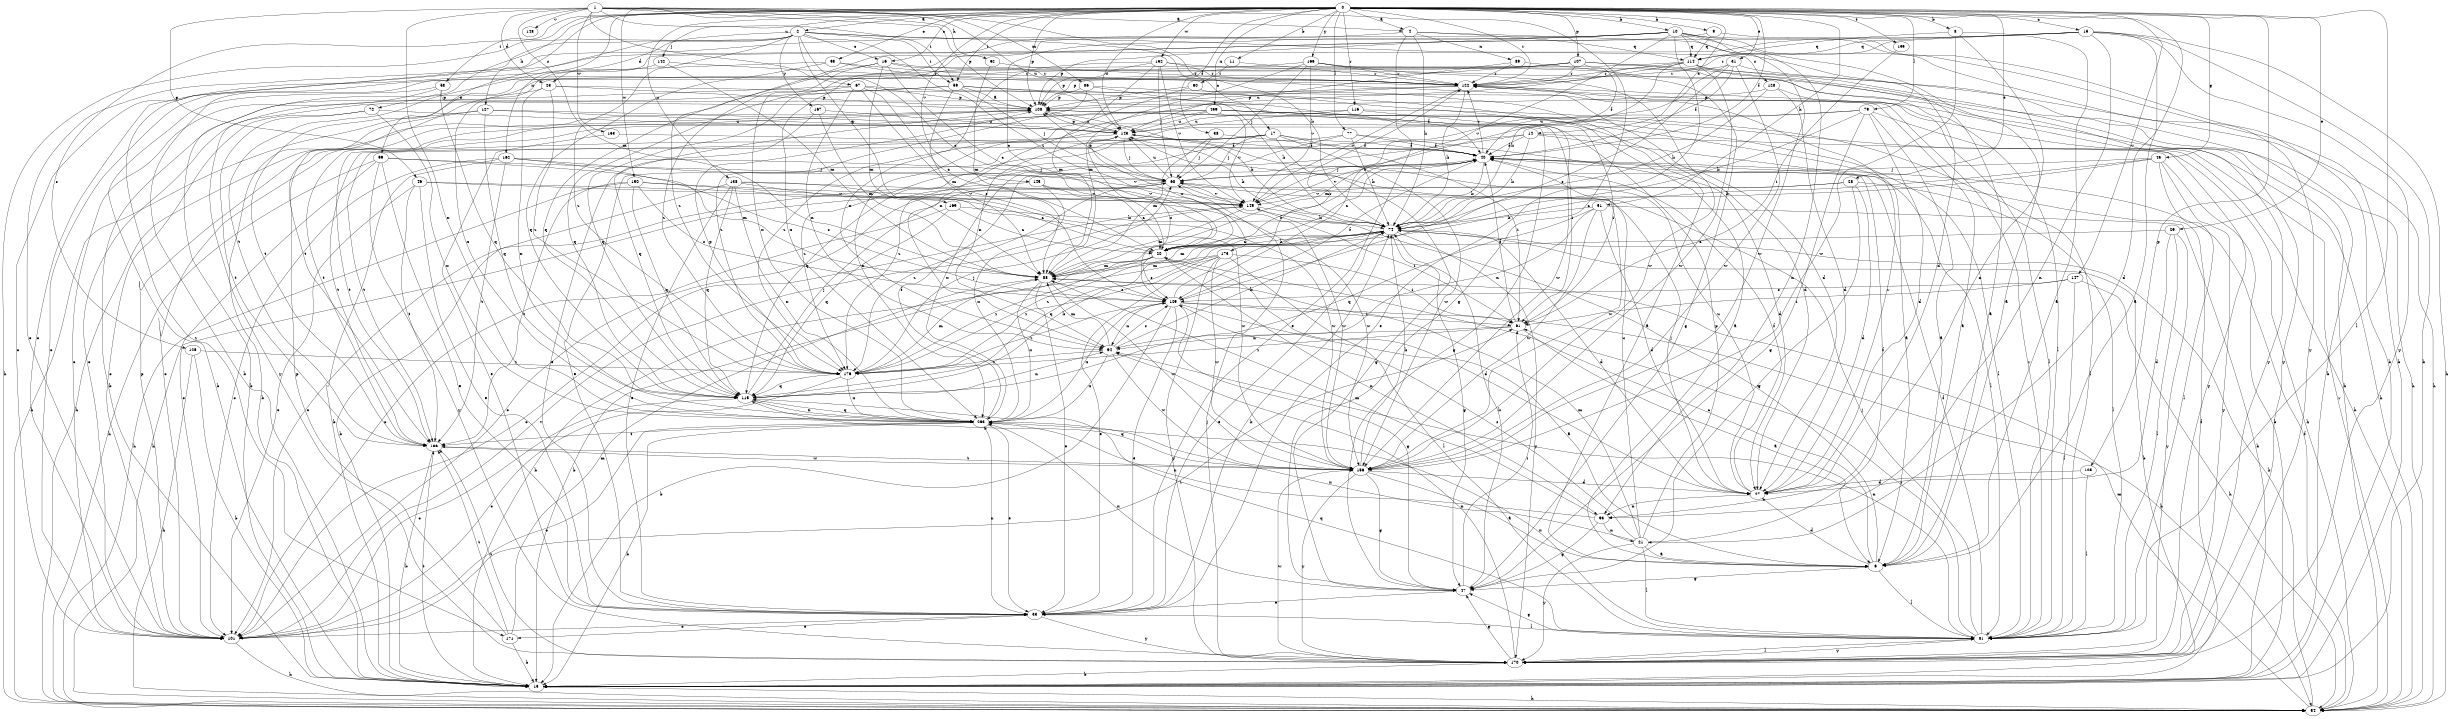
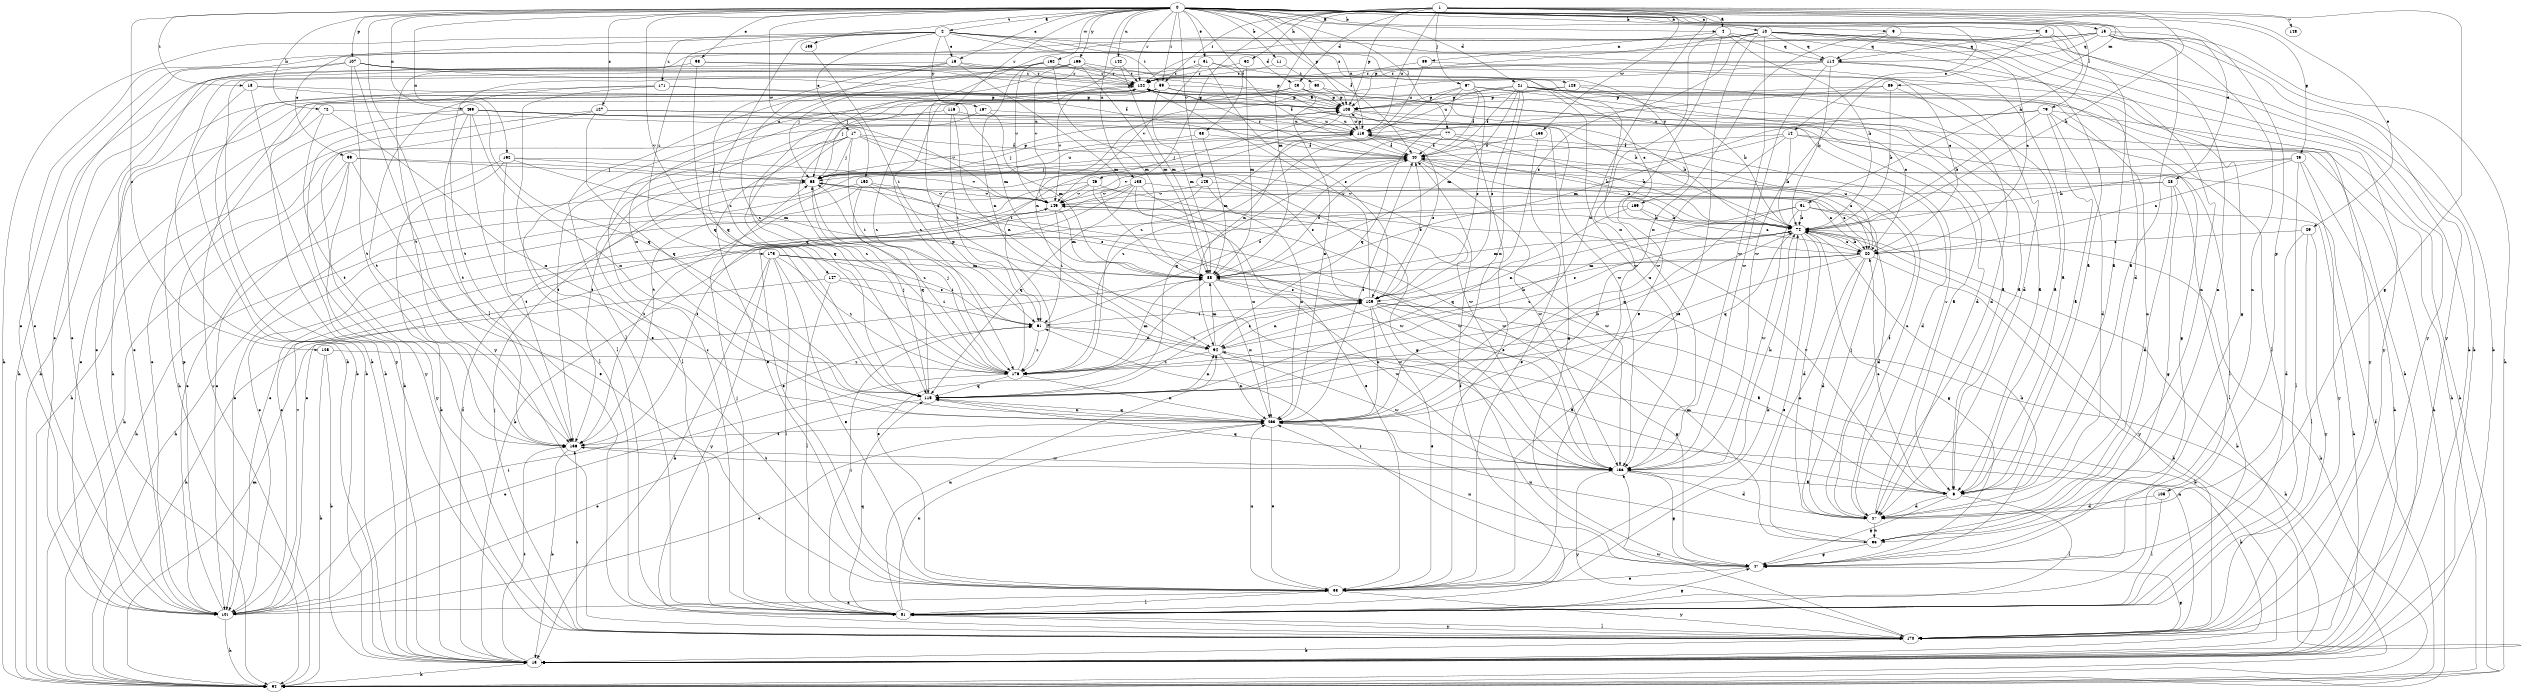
(443, 86) -> (250, 86)
(1125, 134) -> (1361, 134)
(1610, 532) -> (2141, 185)
(774, 627) -> (746, 440)
